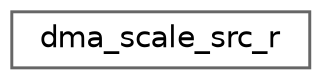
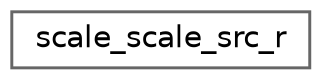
(161, 40) -> (161, 40)
